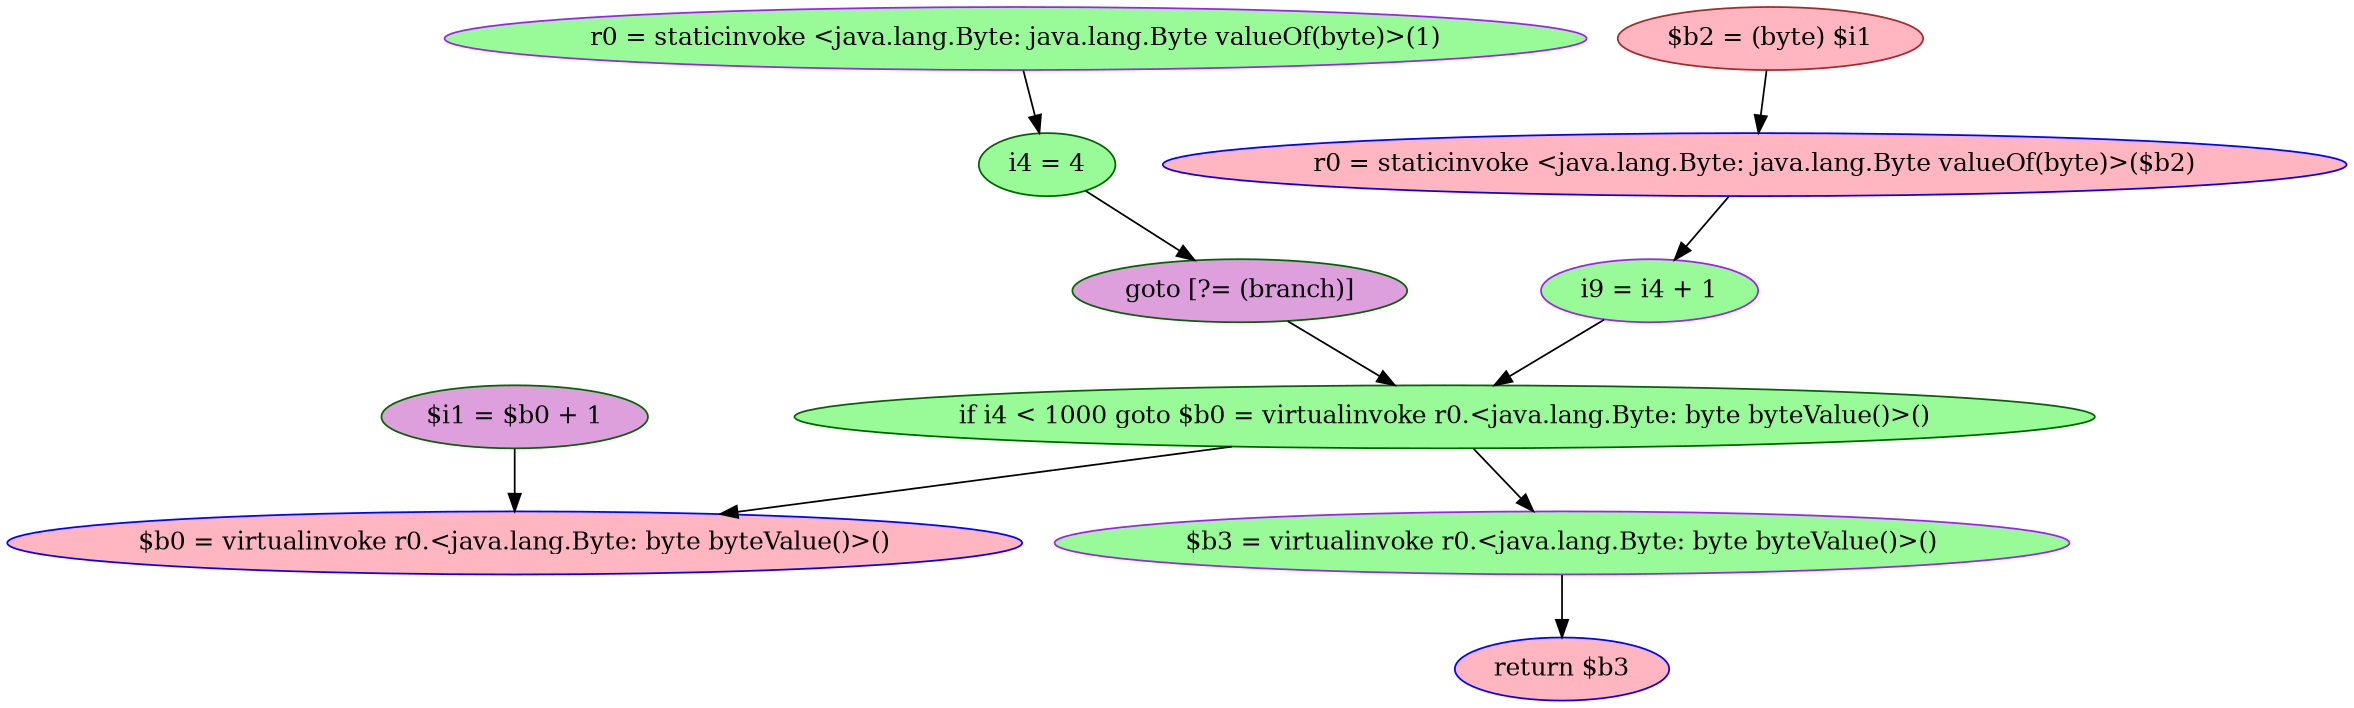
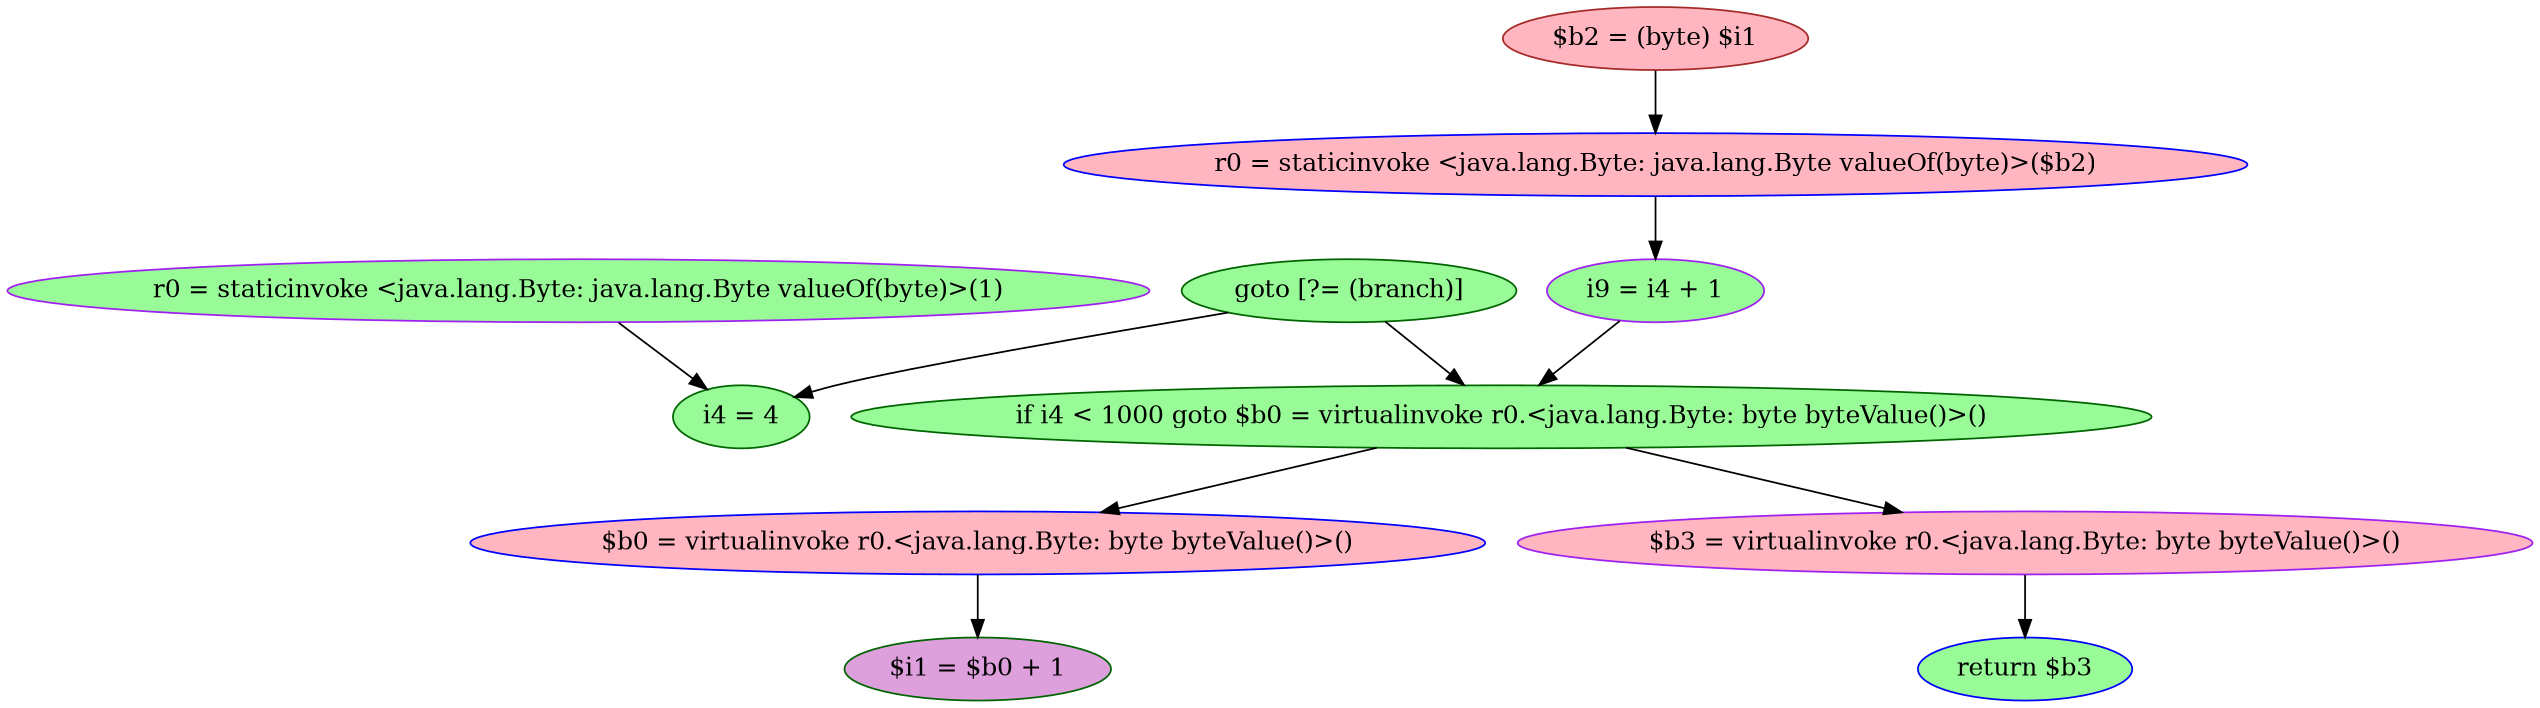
(1132, 221) -> (1019, 349)
(1240, 291) -> (1349, 291)
(515, 471) -> (978, 597)
(1562, 543) -> (2025, 543)
(1562, 669) -> (2025, 669)
